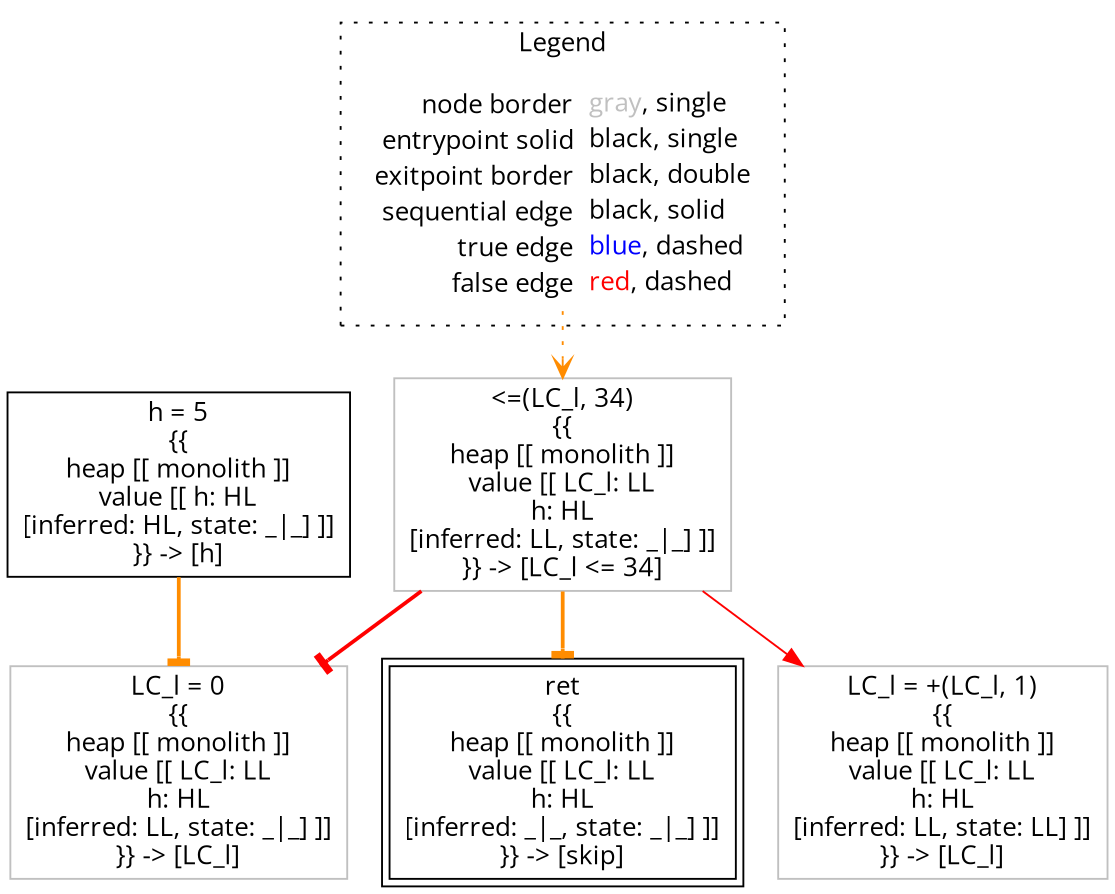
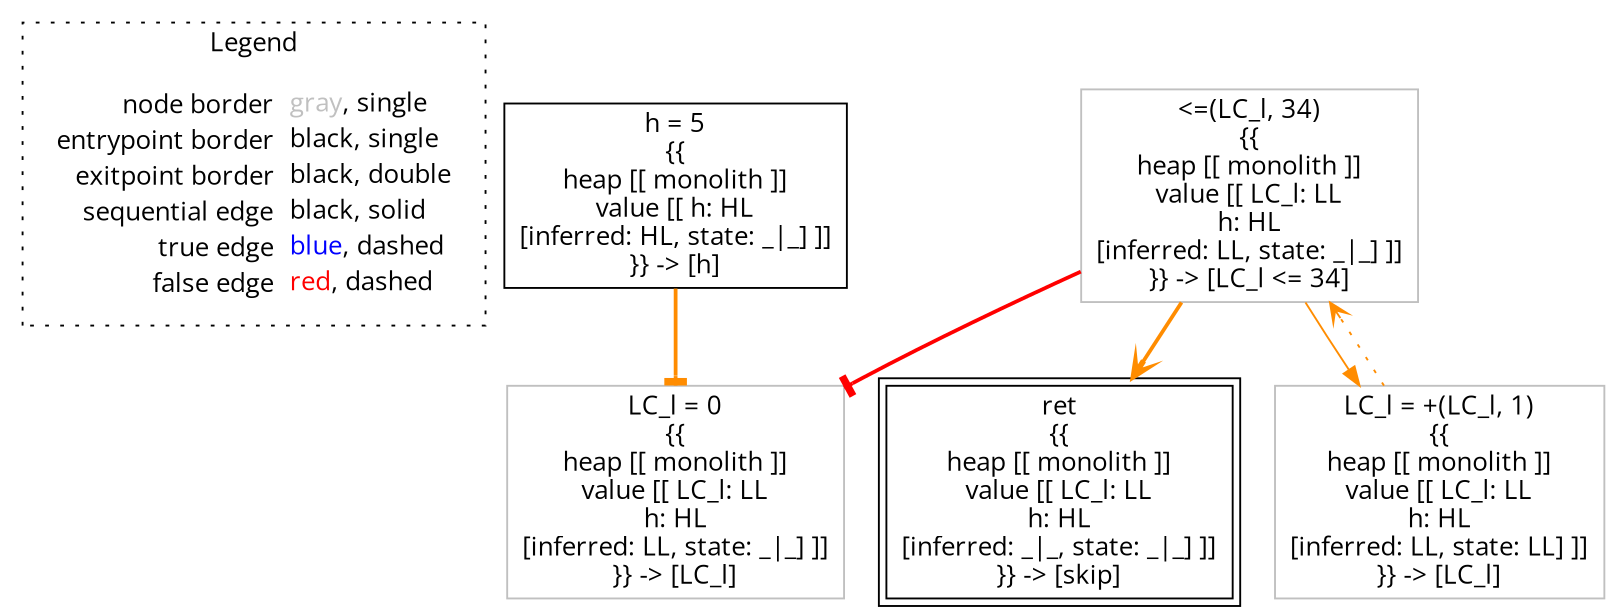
(482, 141) -> (169, 141)
(563, 337) -> (1363, 352)
(563, 620) -> (1162, 332)
(745, 623) -> (1327, 336)
